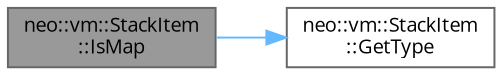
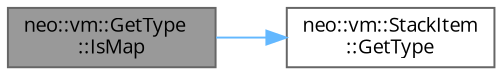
(112, 38) -> (112, 38)
